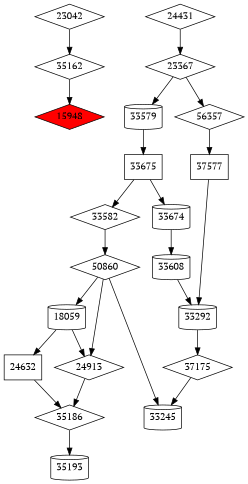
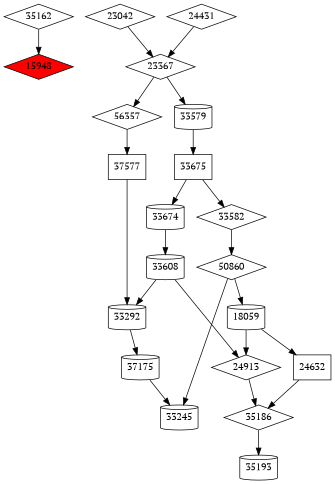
(70, 38) -> (138, 39)
(98, 314) -> (204, 316)
(198, 367) -> (140, 367)
